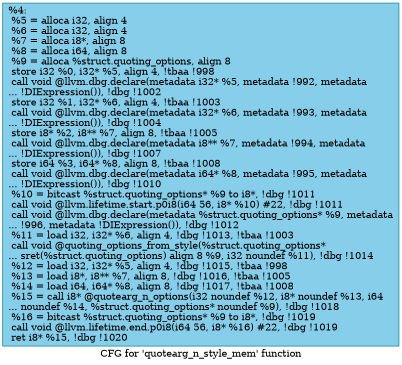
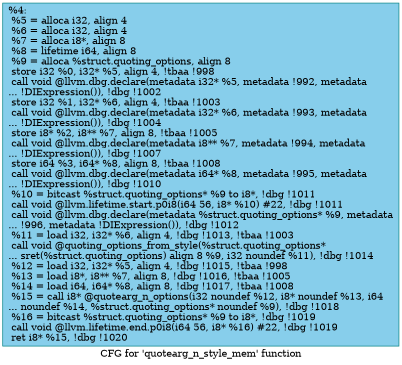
(68, 51) -> (72, 51)
